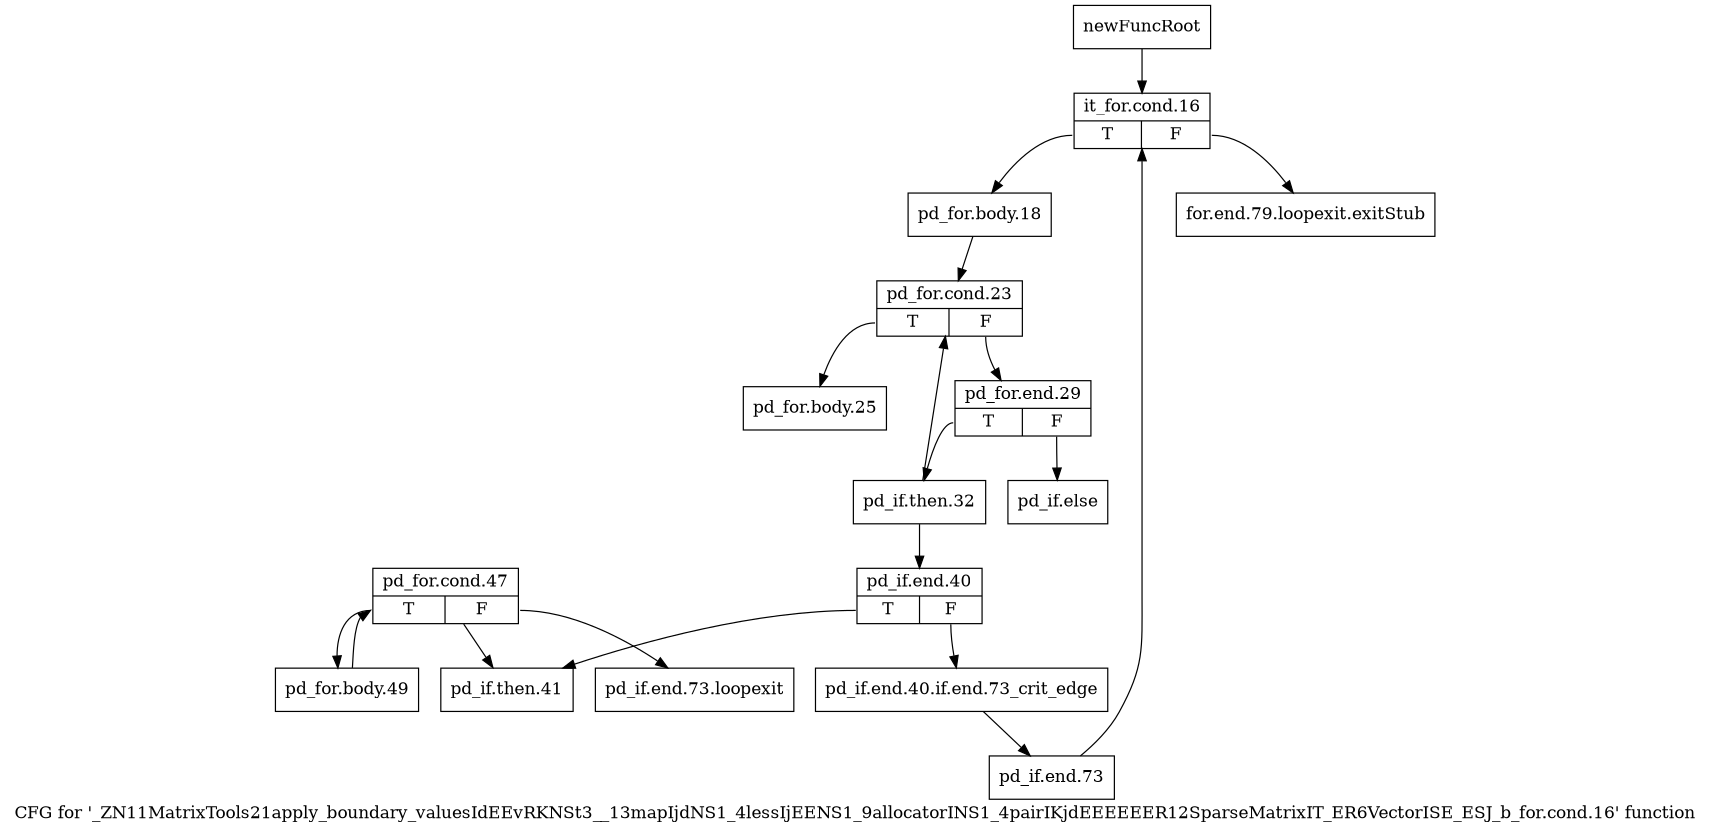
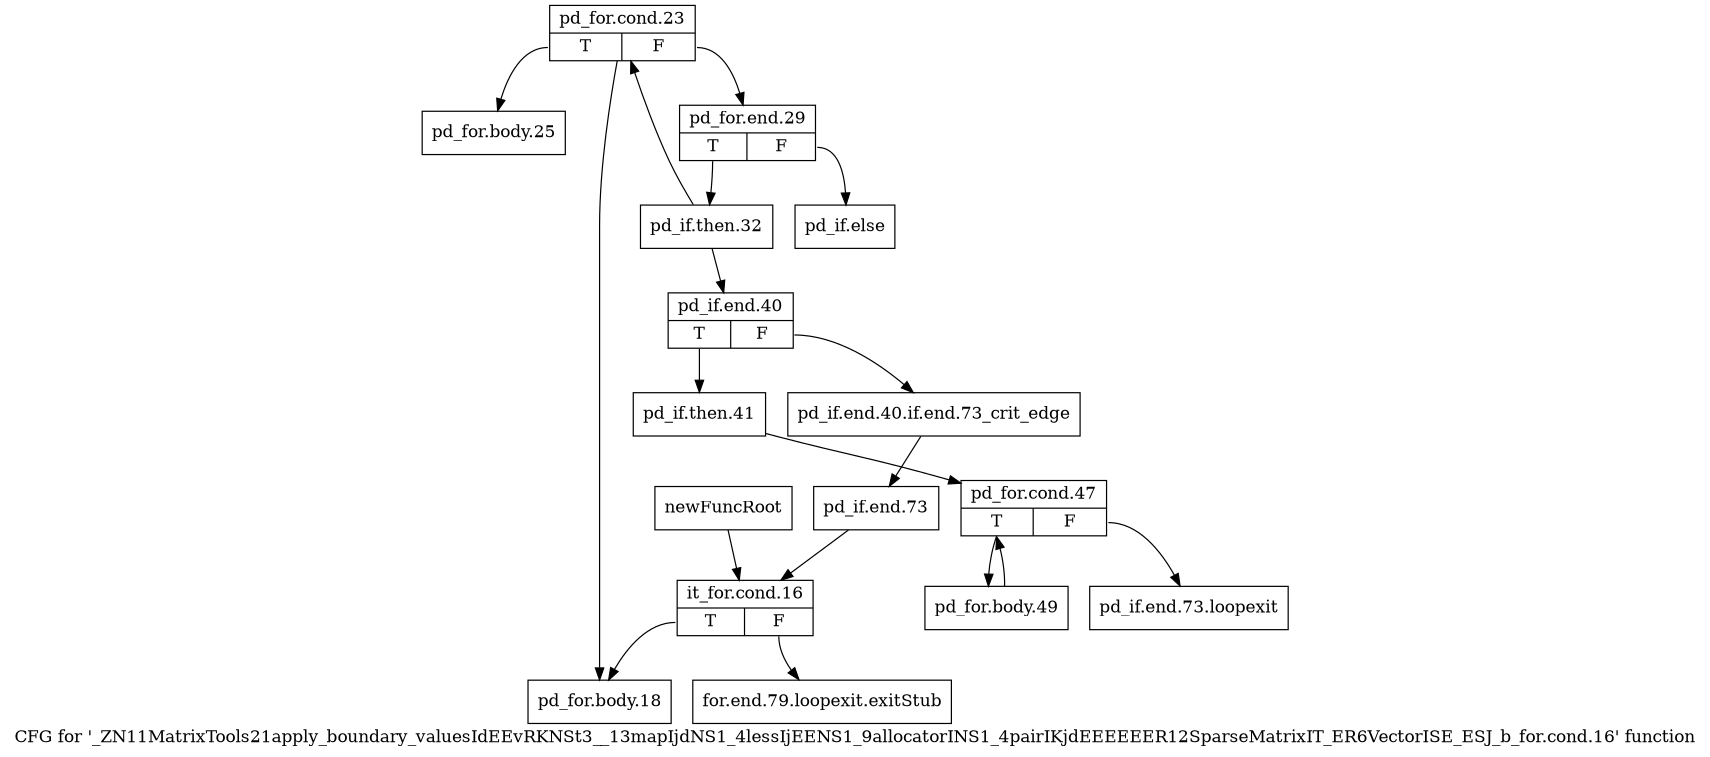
(968, 253) -> (600, 364)
(475, 641) -> (858, 456)
